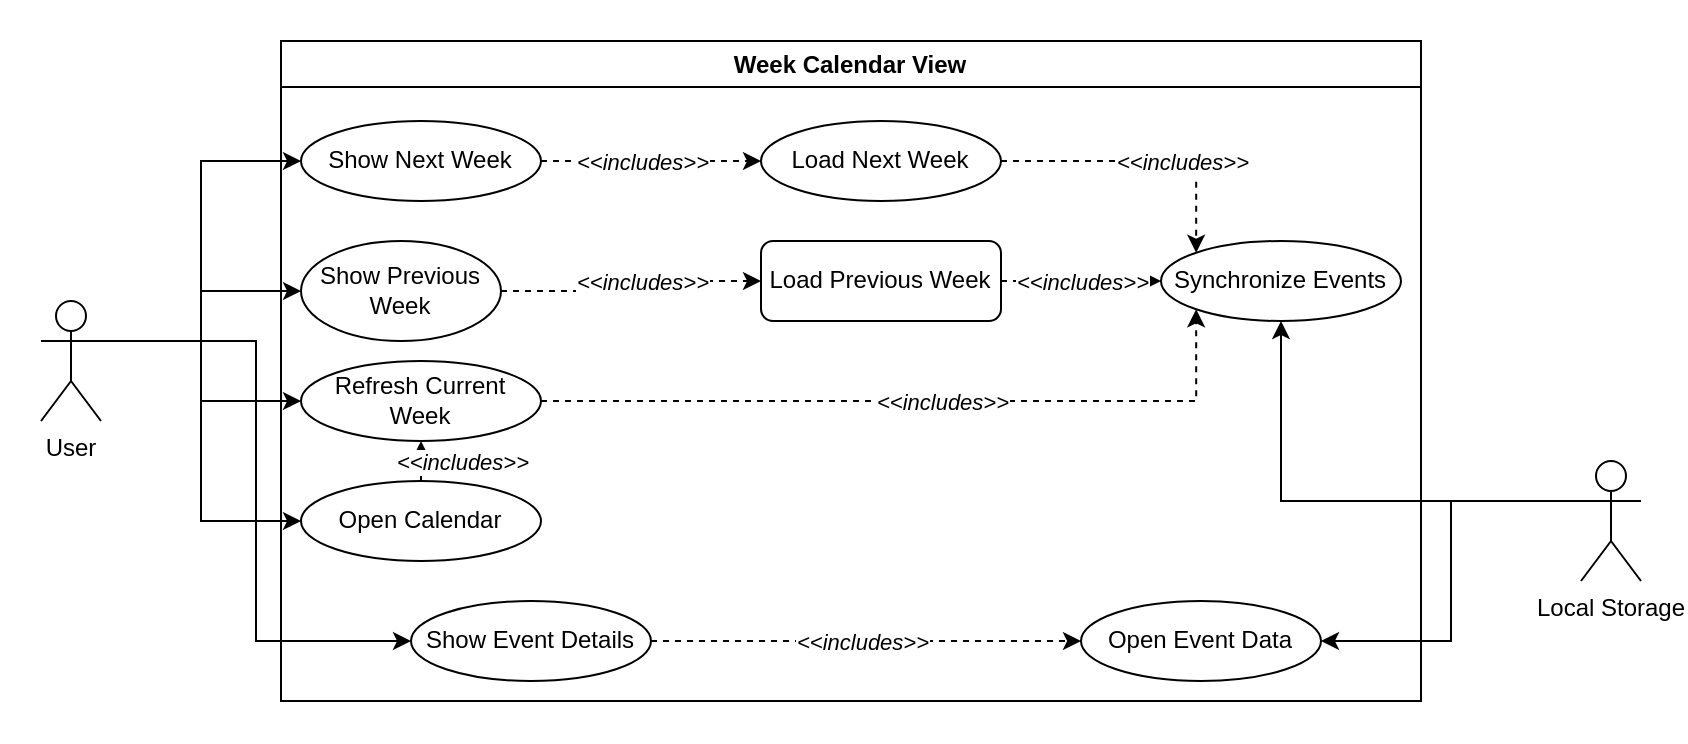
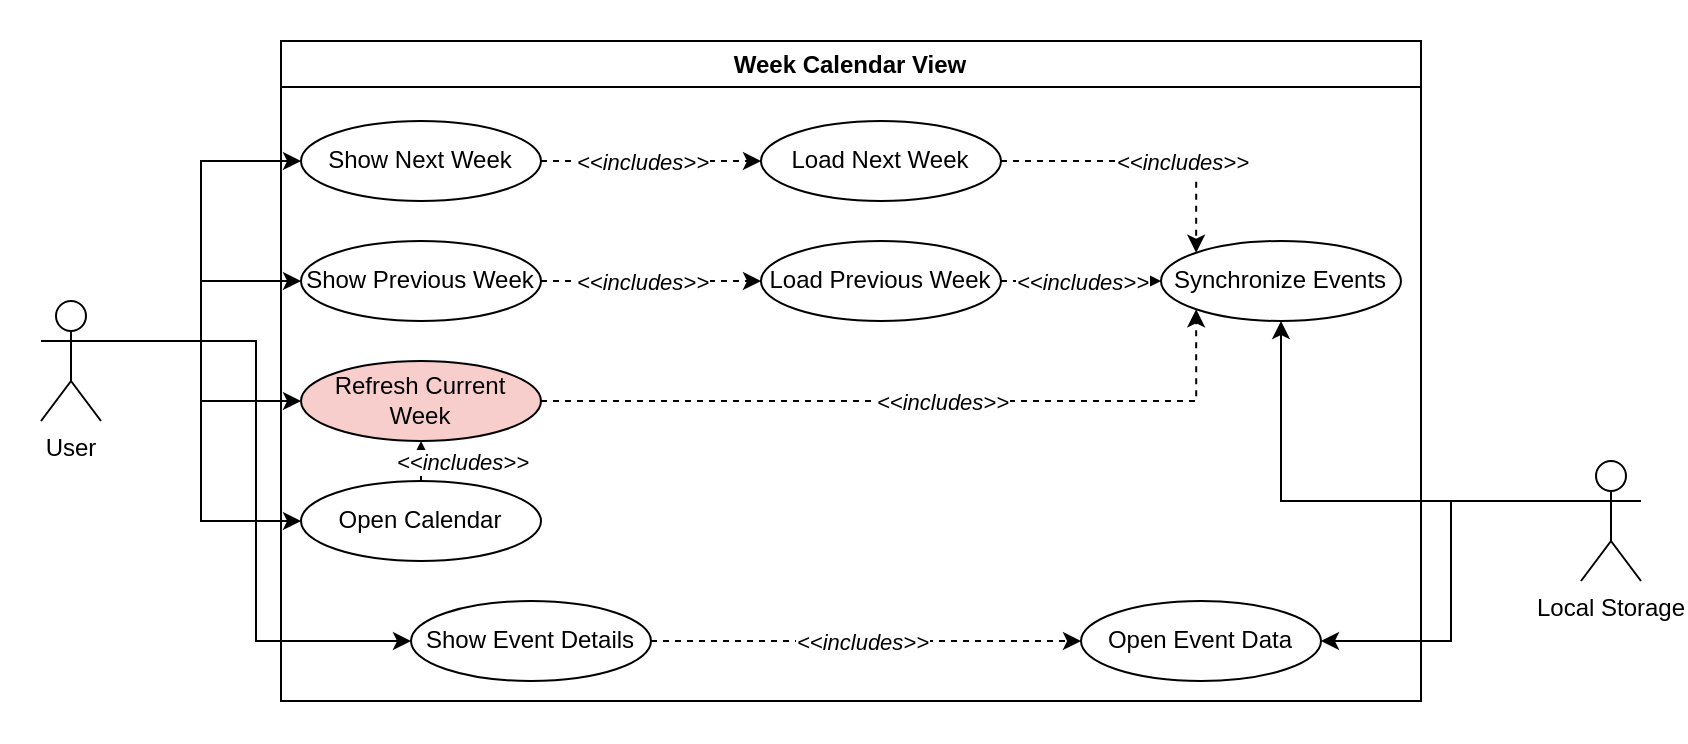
(881, 281) -> (881, 281)
(401, 291) -> (421, 281)
(421, 401) -> (421, 401)
